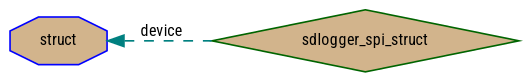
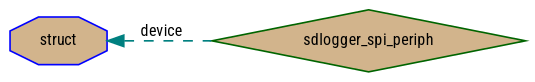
(365, 41) -> (369, 41)
